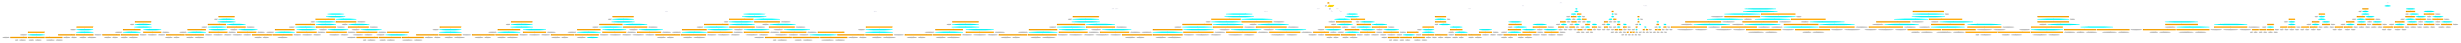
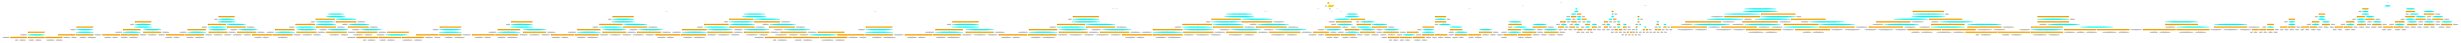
(593, 37) -> (593, 37)
(1510, 37) -> none
